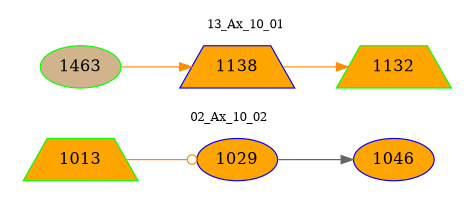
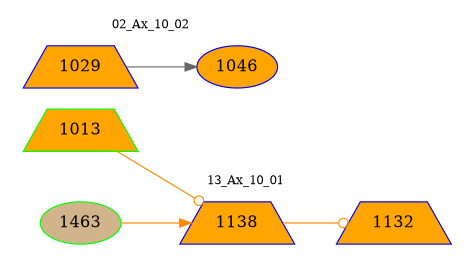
(310, 67) -> (311, 223)
(394, 67) -> (394, 223)
(157, 160) -> (162, 178)
(237, 160) -> (81, 67)
